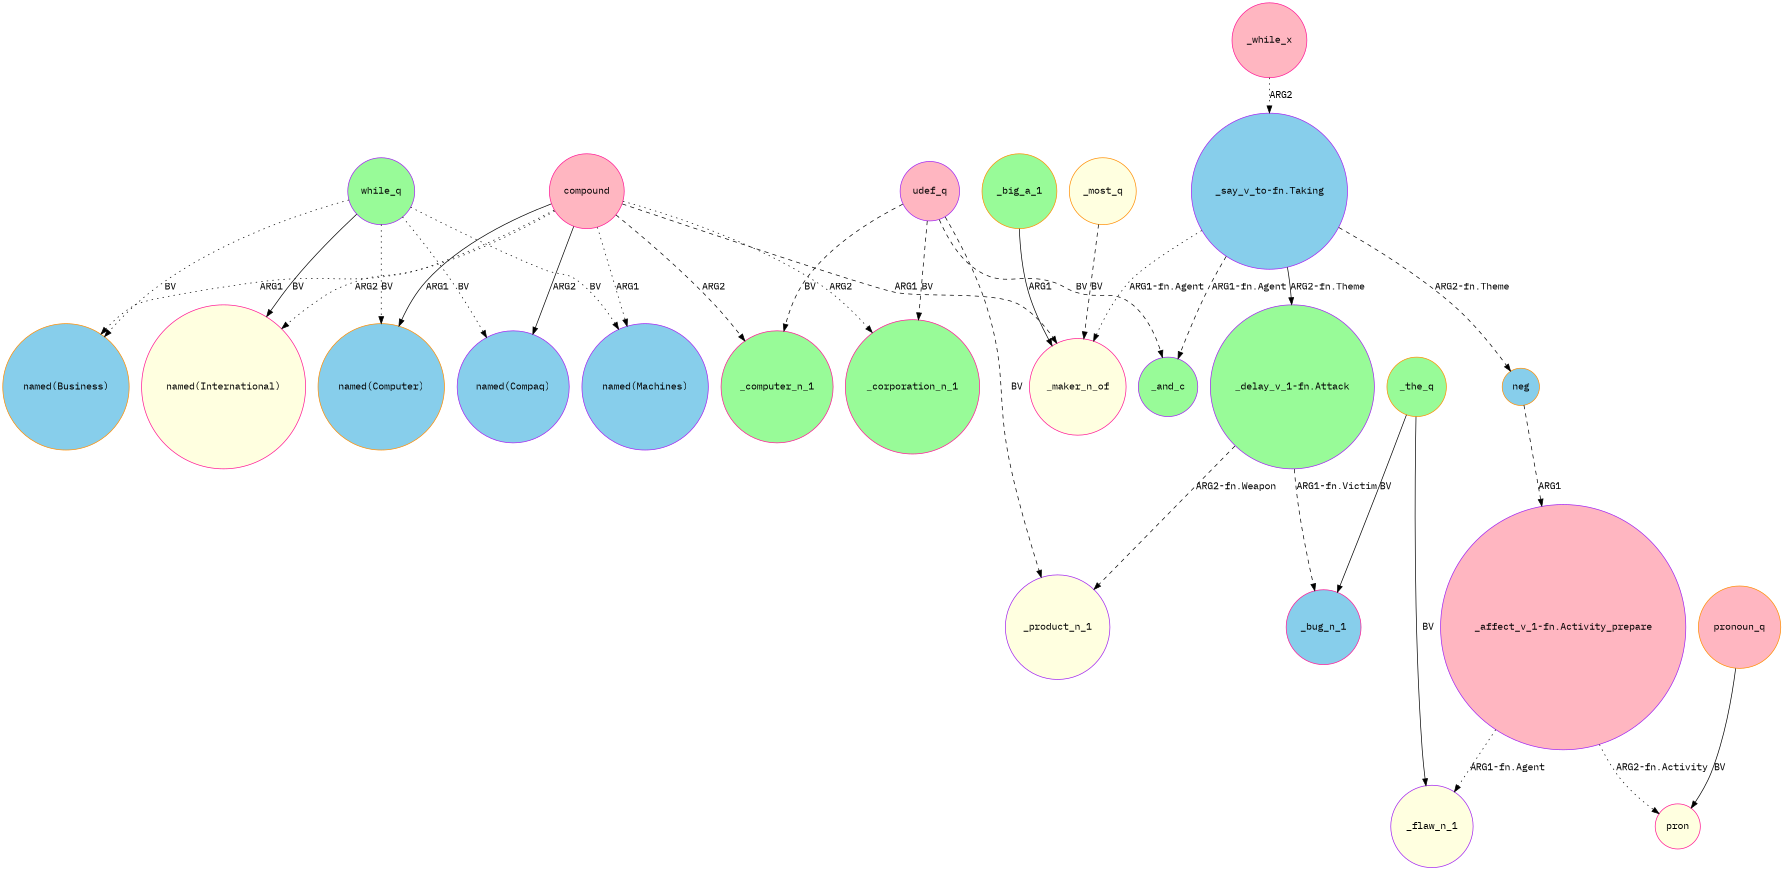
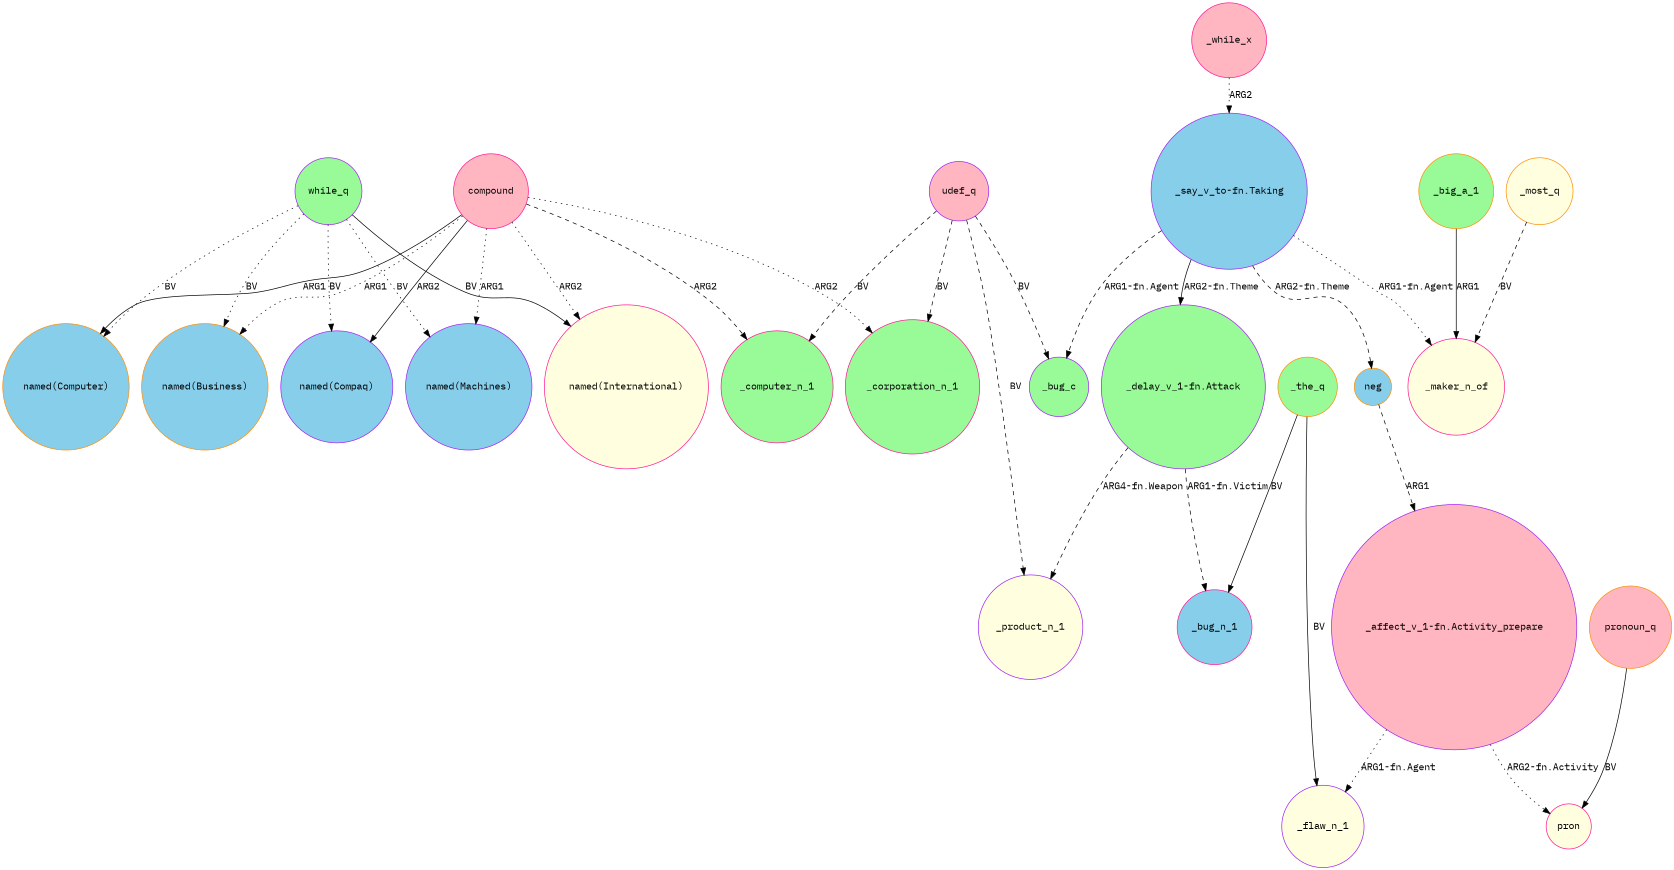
(840, 276) -> none
(1168, 387) -> (1059, 387)
(1236, 487) -> (1143, 487)
